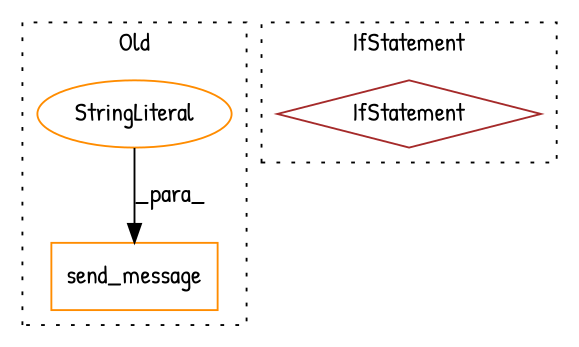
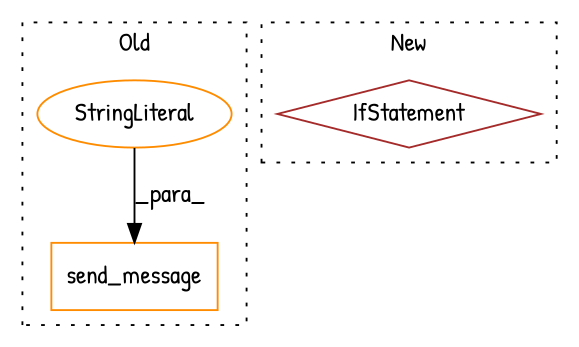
(409, 44) -> (409, 44)
